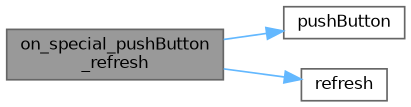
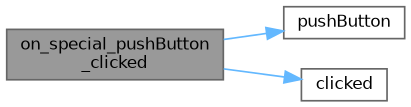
(115, 55) -> (115, 55)
(344, 85) -> (344, 85)
